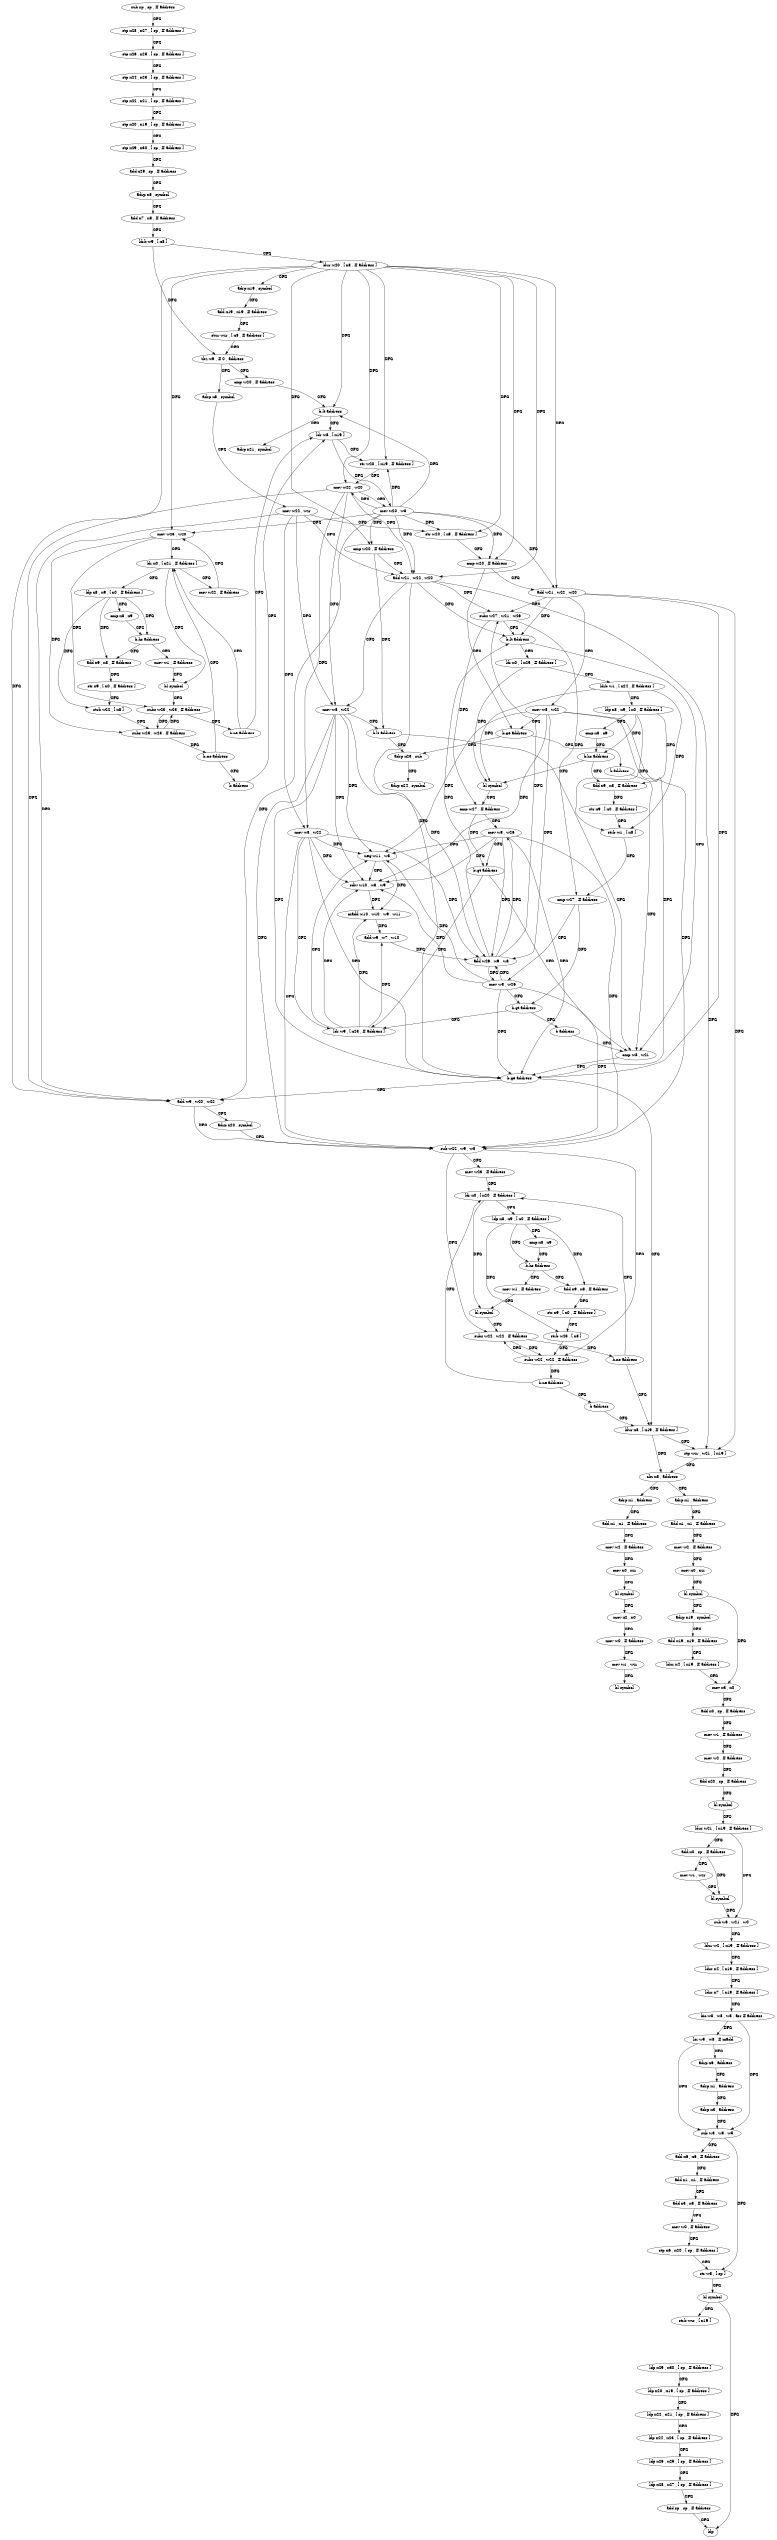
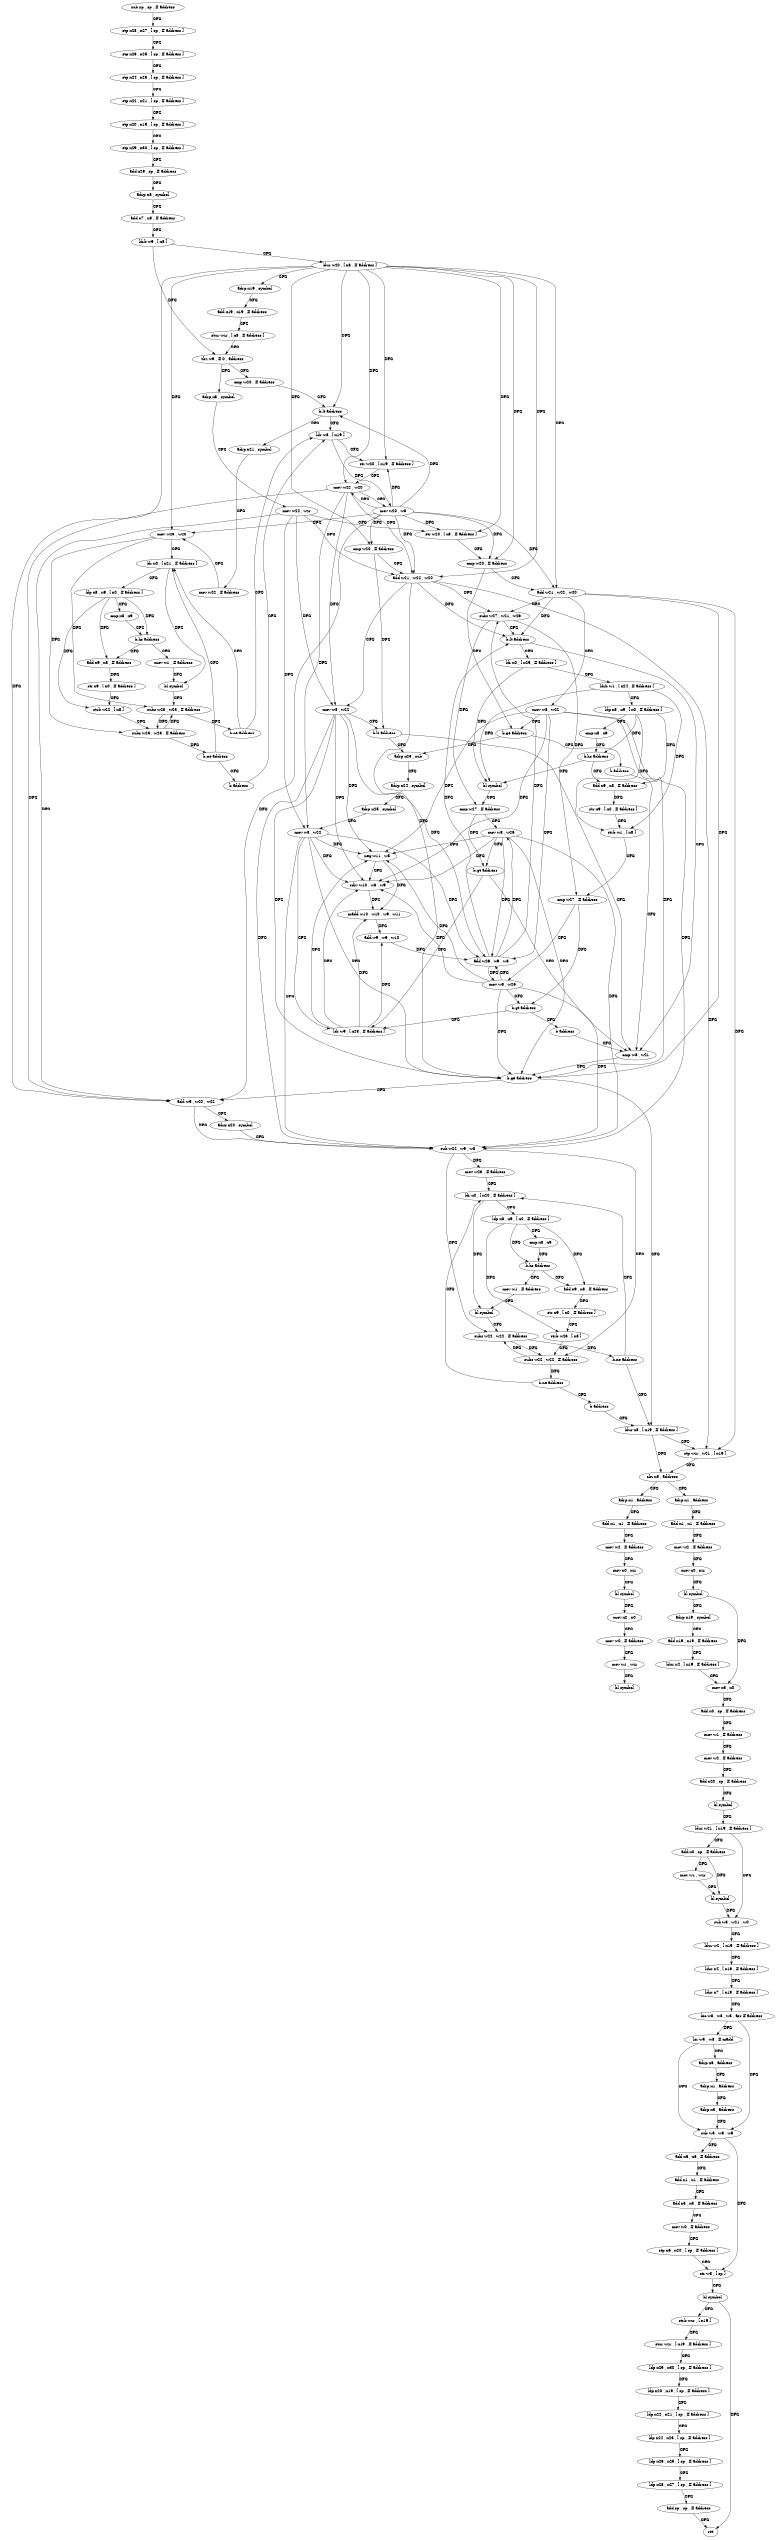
(194, 578) -> (237, 516)
none -> (379, 809)
(382, 938) -> (382, 938)
(477, 1161) -> (477, 1161)
none -> (683, 2344)
(711, 2532) -> (711, 2532)
